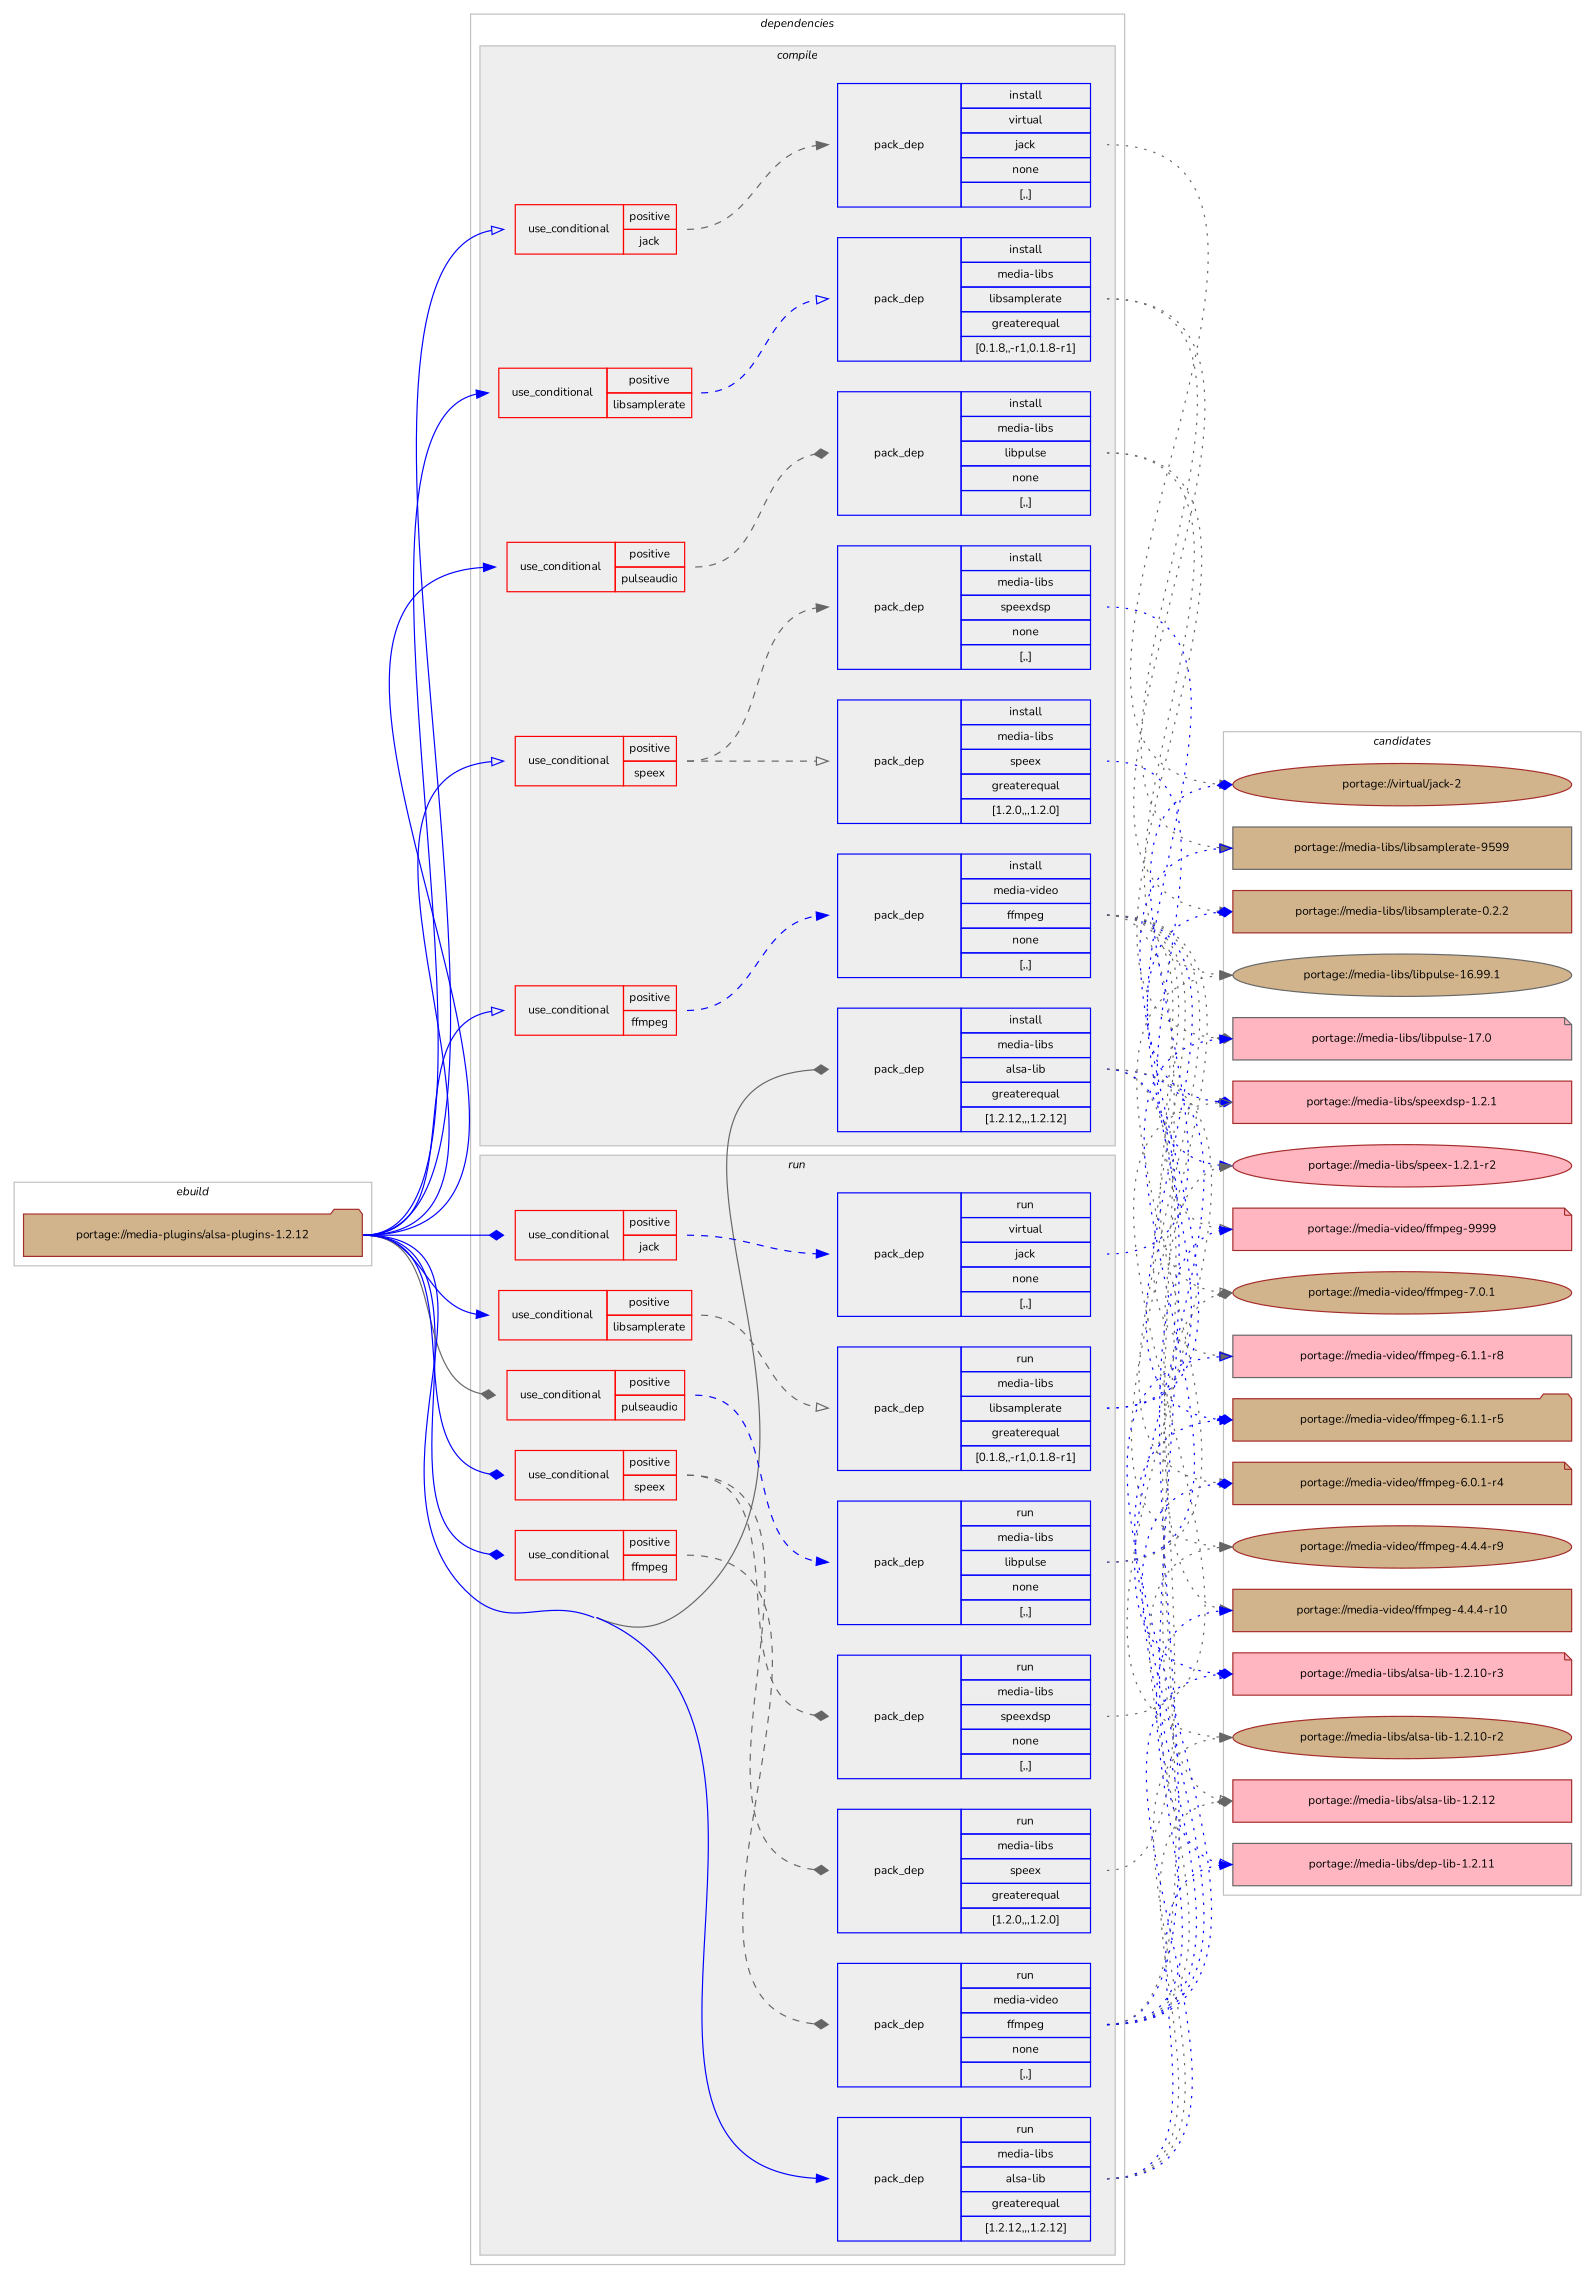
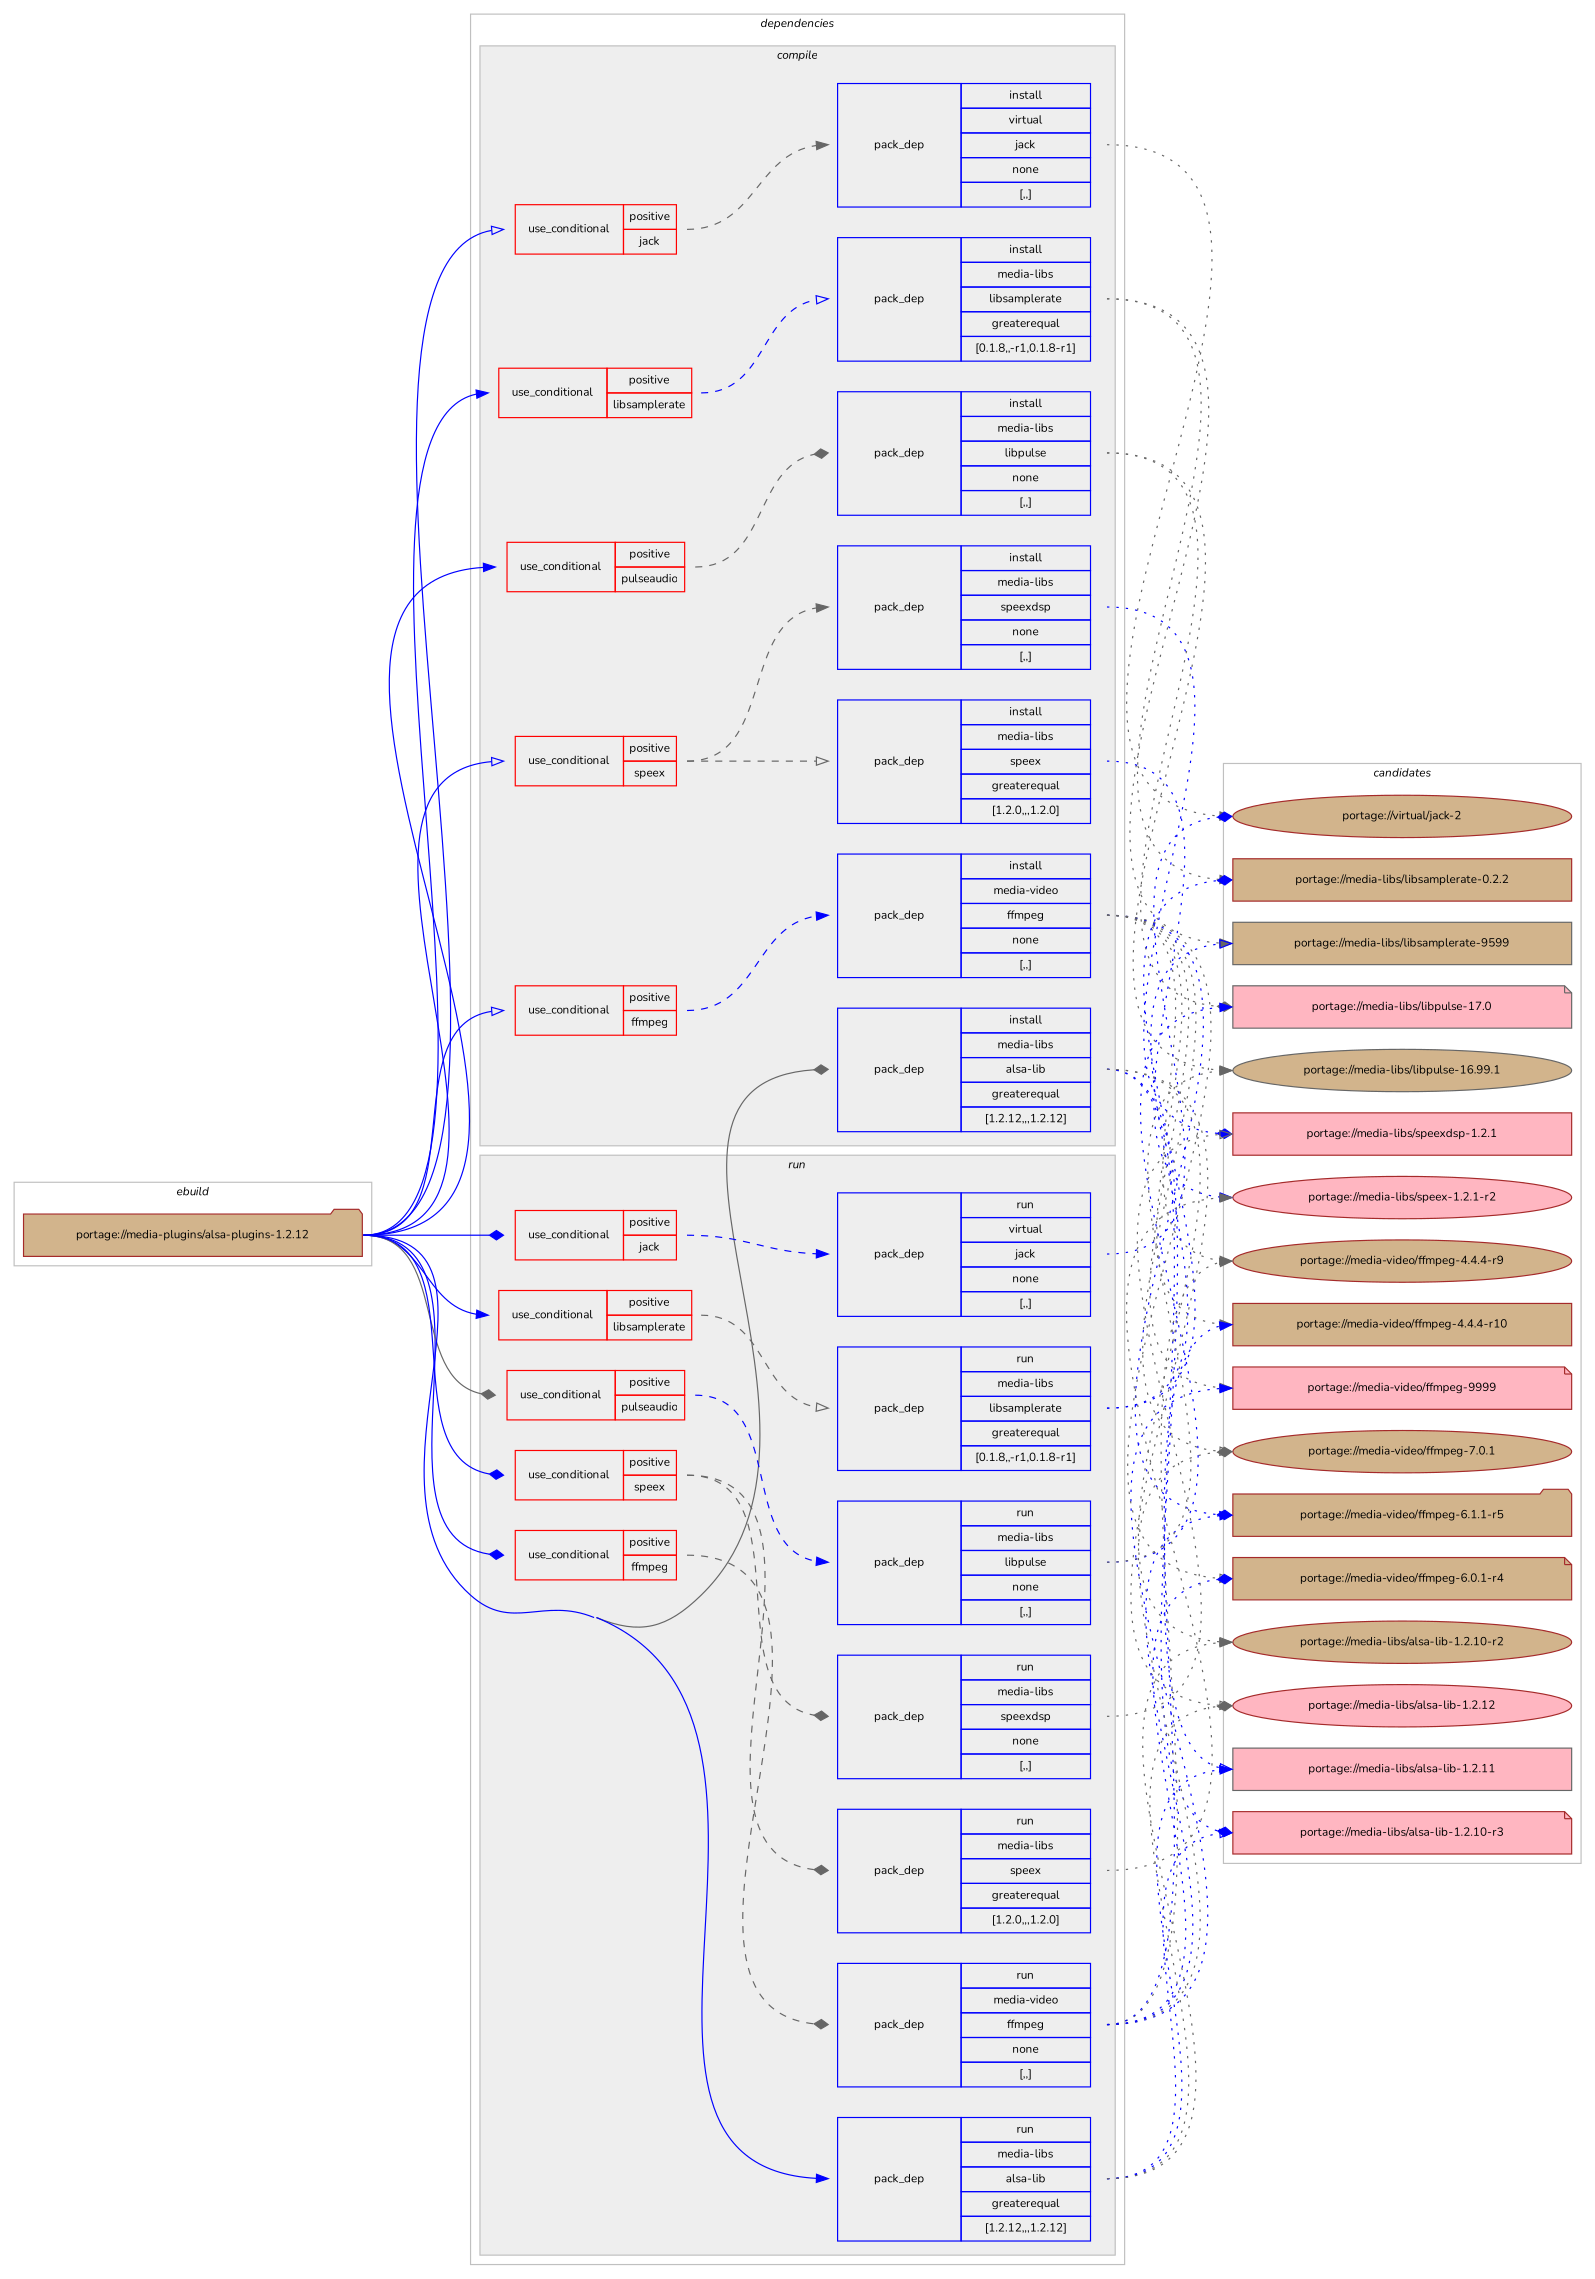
(1402, 1356) -> none
(1402, 1801) -> (1402, 1706)
(1402, 1865) -> (1402, 1769)
